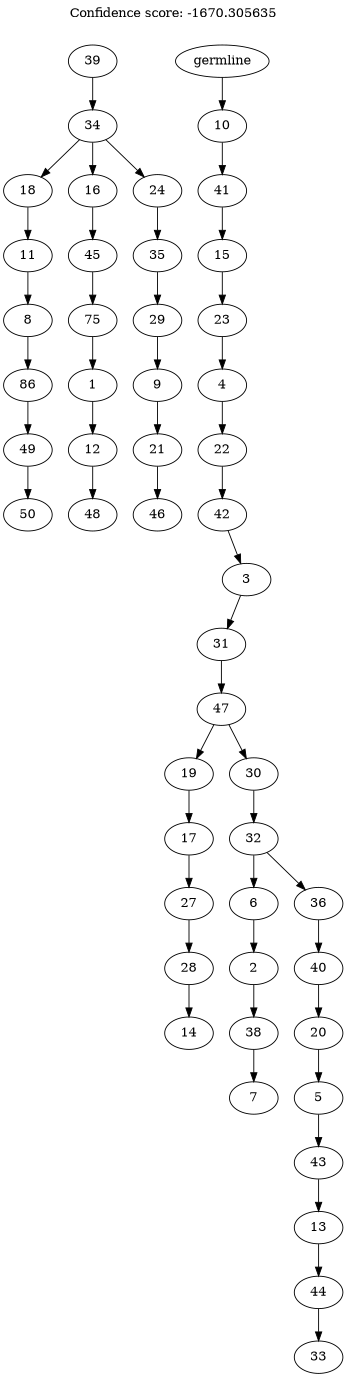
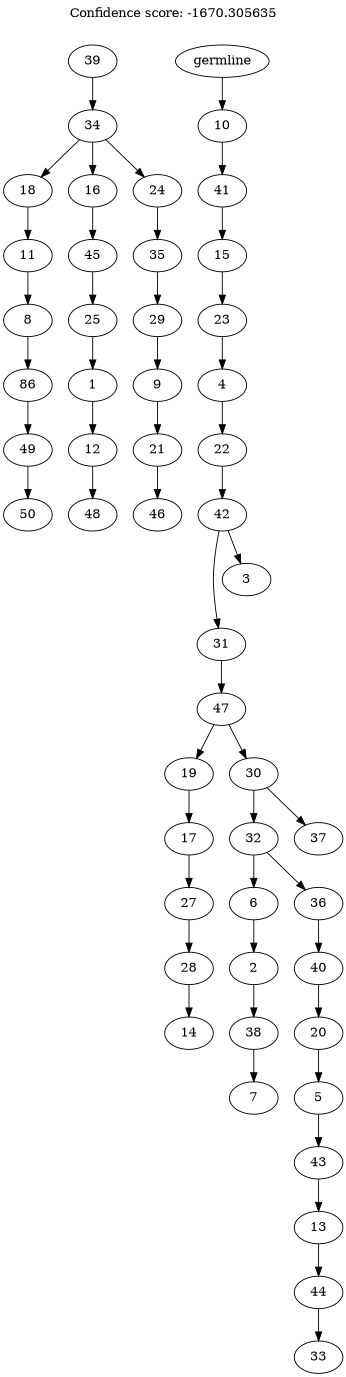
(93, 320) -> (93, 320)
(236, 608) -> (213, 575)
none -> (319, 839)
